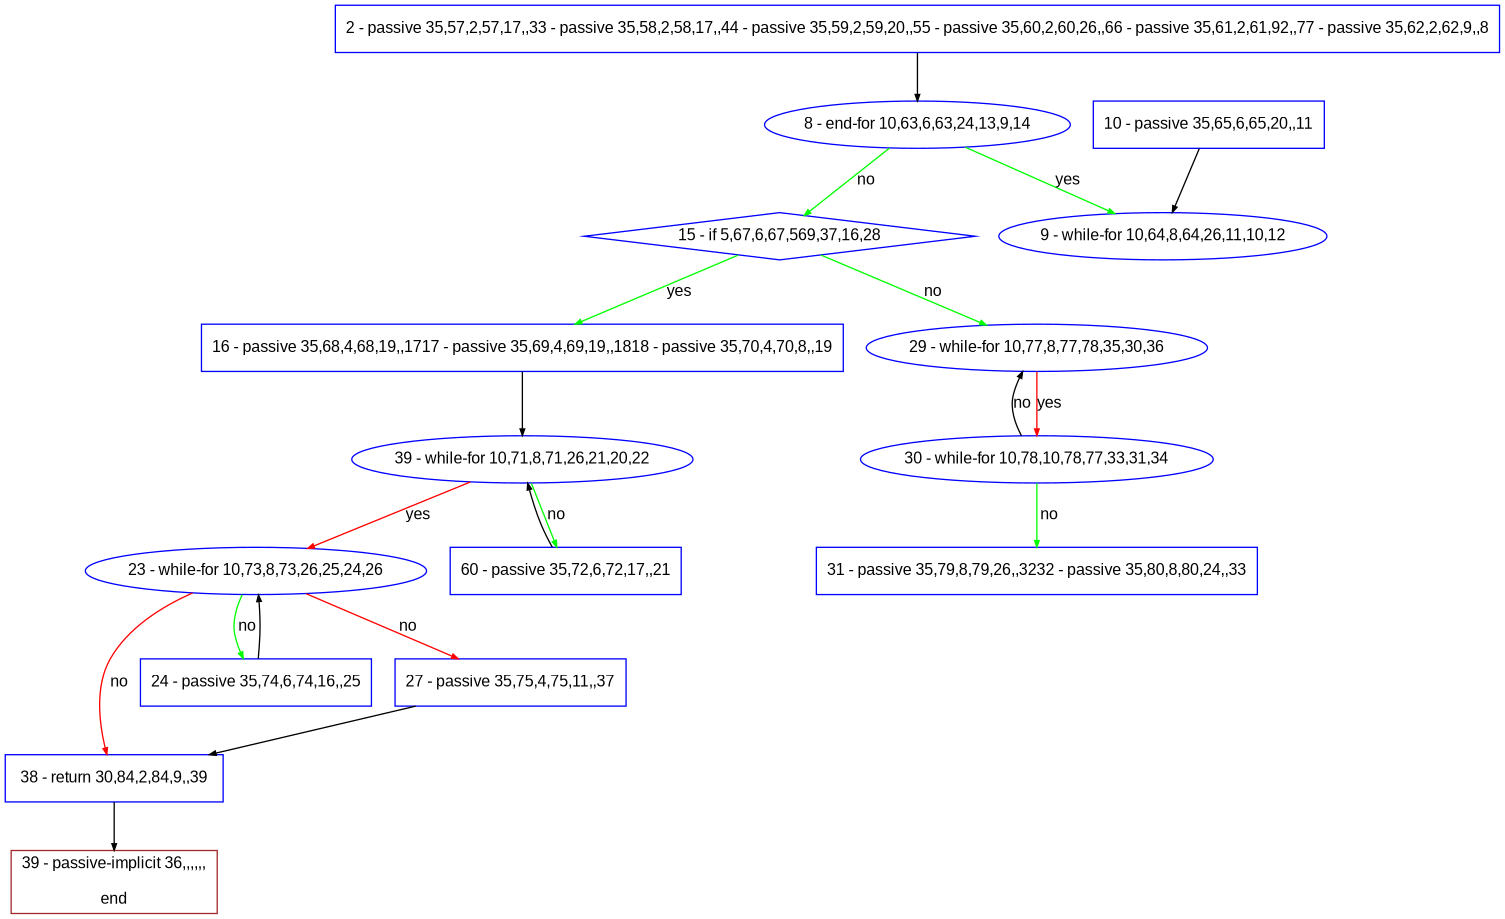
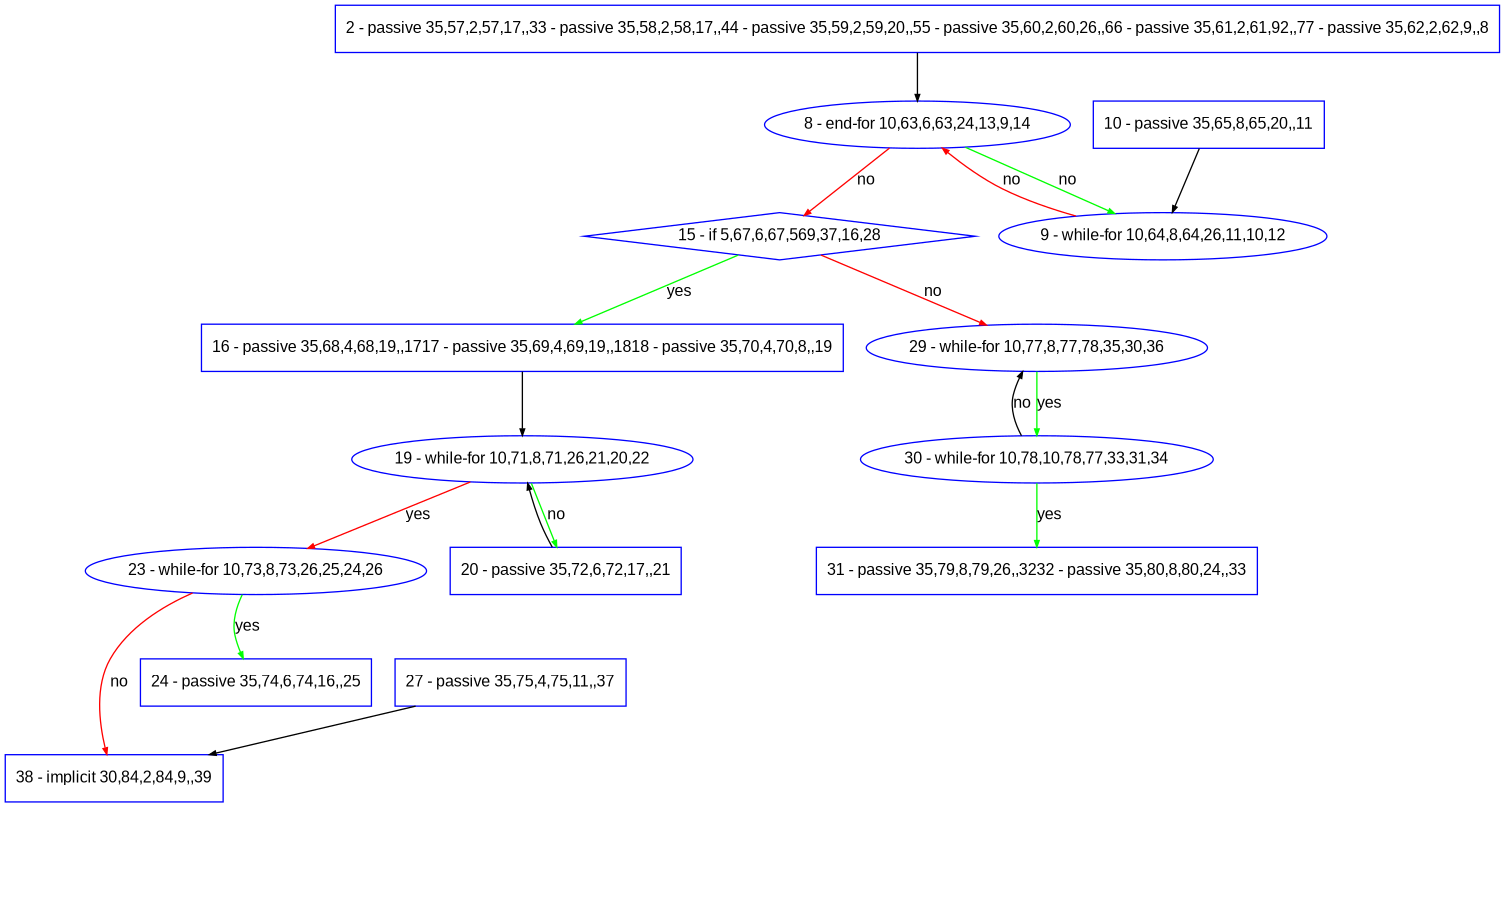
(1209, 125) -> (1209, 125)
(850, 180) -> (850, 180)
(1068, 180) -> (1068, 180)
none -> (1008, 192)
(900, 289) -> (900, 289)
(1037, 400) -> (1037, 400)
(522, 459) -> (522, 459)
(1049, 515) -> (1049, 515)
(566, 571) -> (566, 571)
(379, 625) -> none
(247, 627) -> (247, 627)
(260, 630) -> none
(114, 778) -> (114, 778)
(114, 882) -> none
